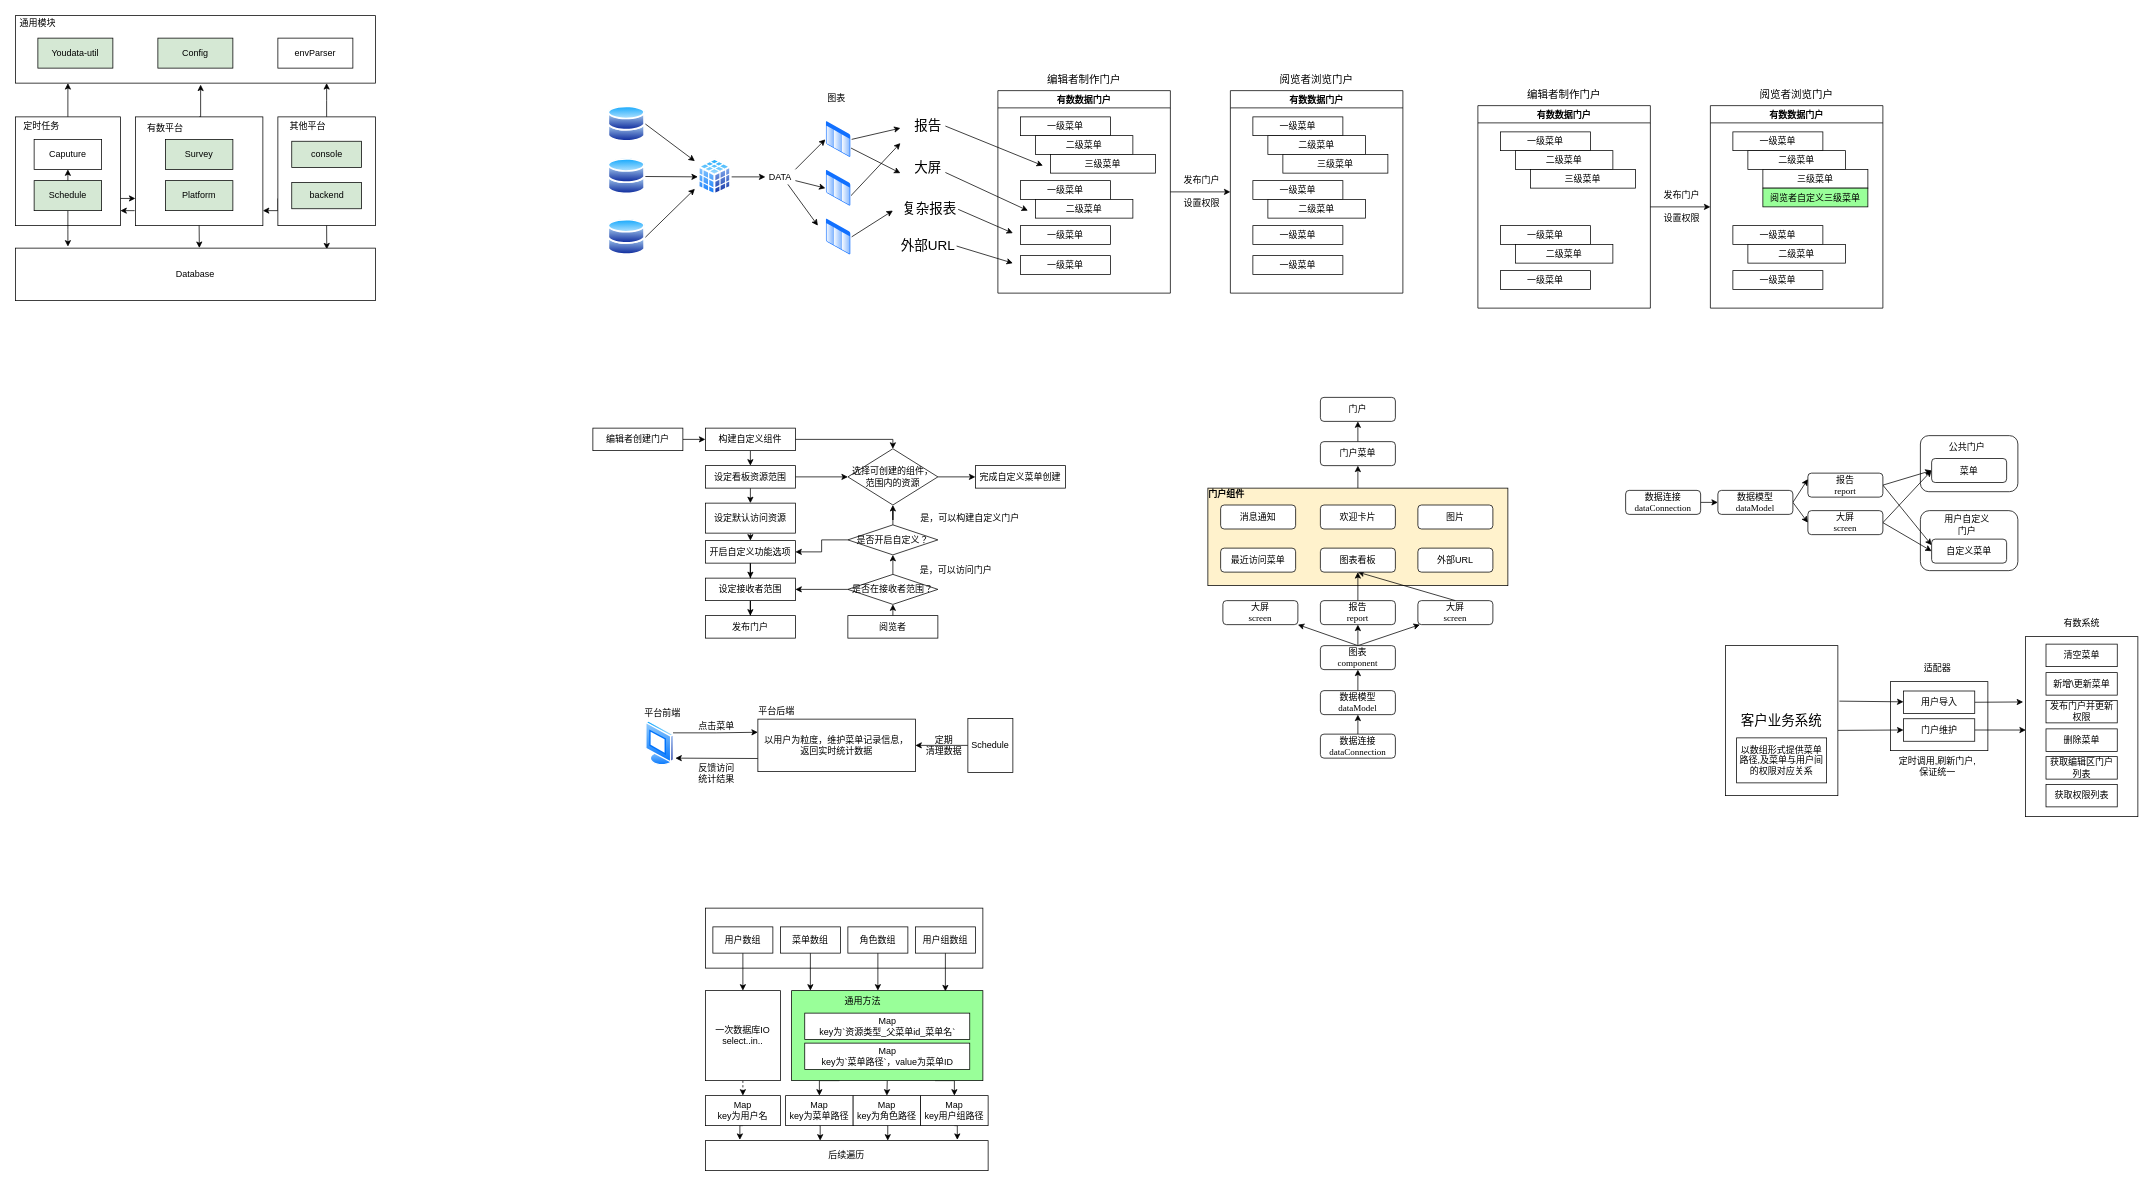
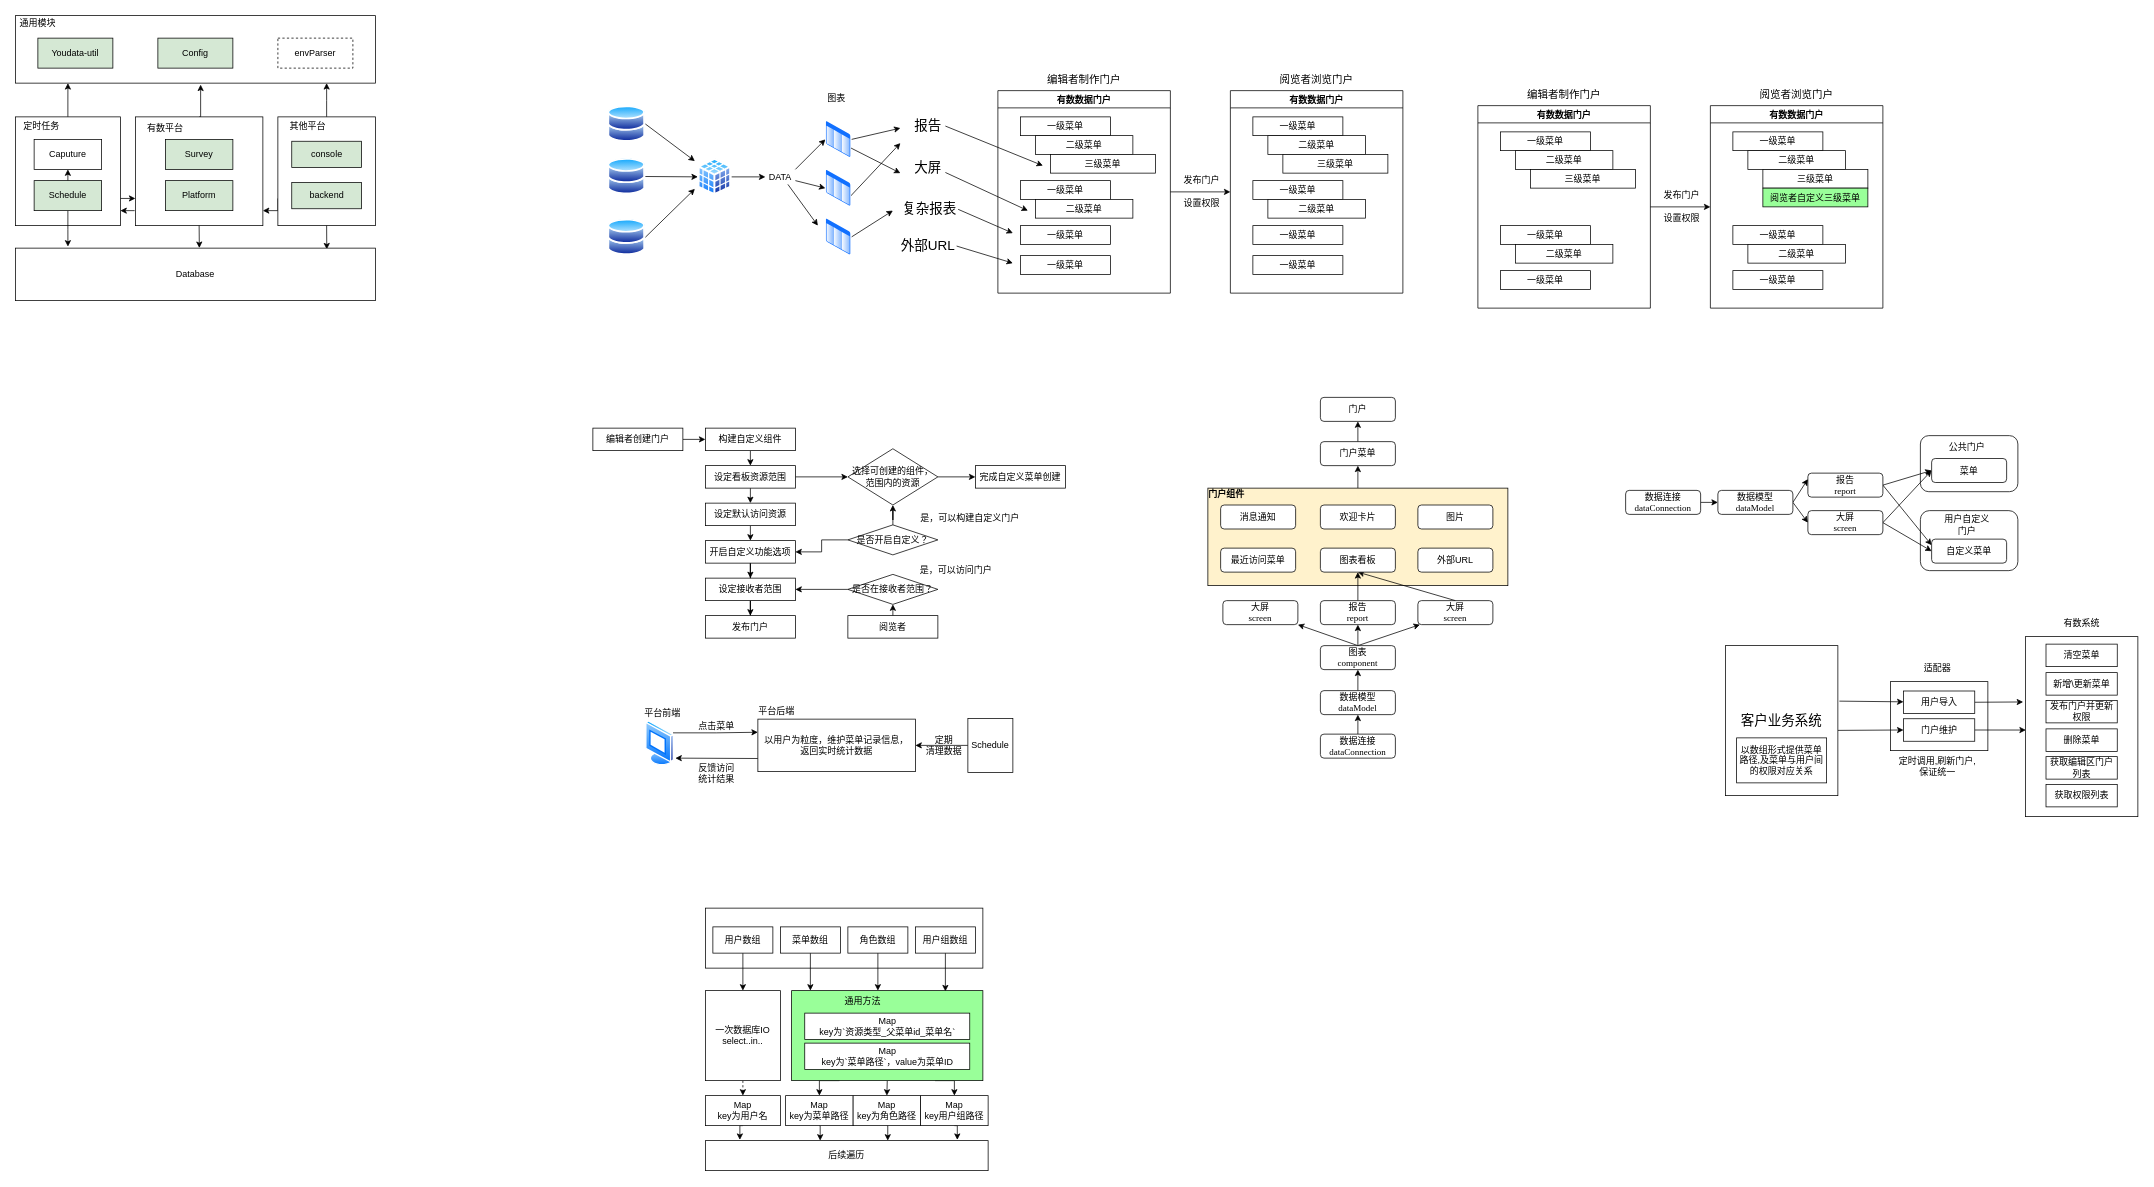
(315, 53) -> (315, 53)
(846, 439) -> none
(750, 518) -> (750, 514)
(893, 560) -> none
